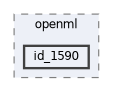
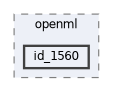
(56, 57) -> (56, 57)
